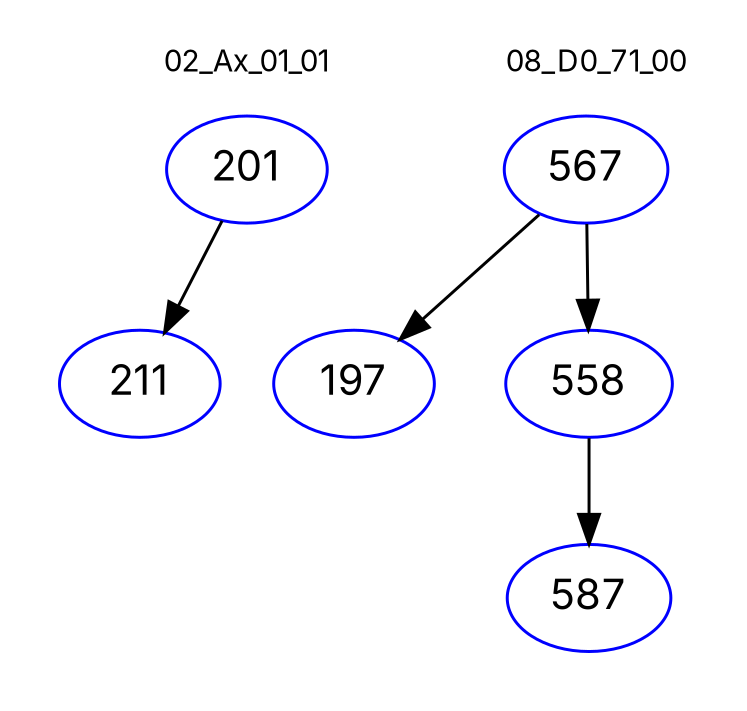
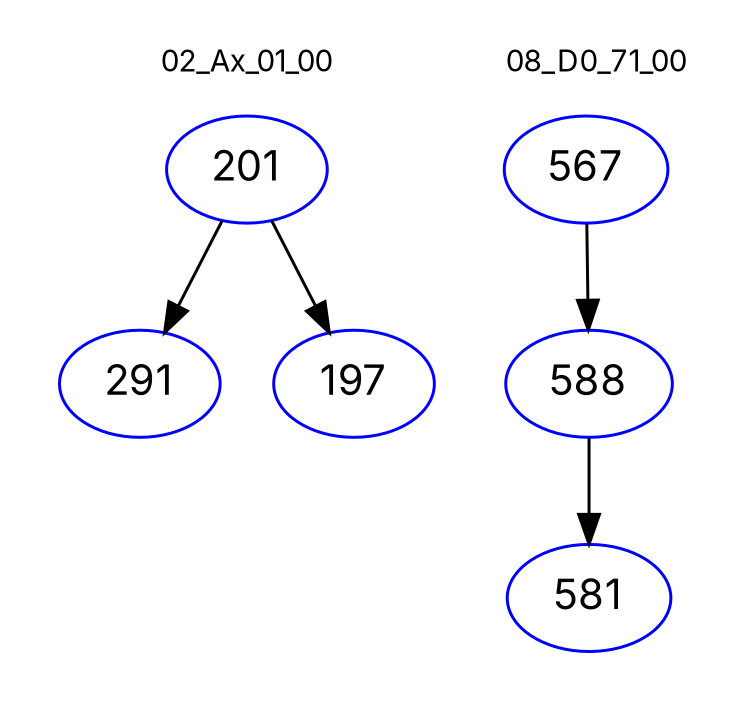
(247, 64) -> (247, 64)
(501, 249) -> (294, 263)
(140, 384) -> (140, 384)
(589, 384) -> (589, 384)
(589, 598) -> (589, 598)
